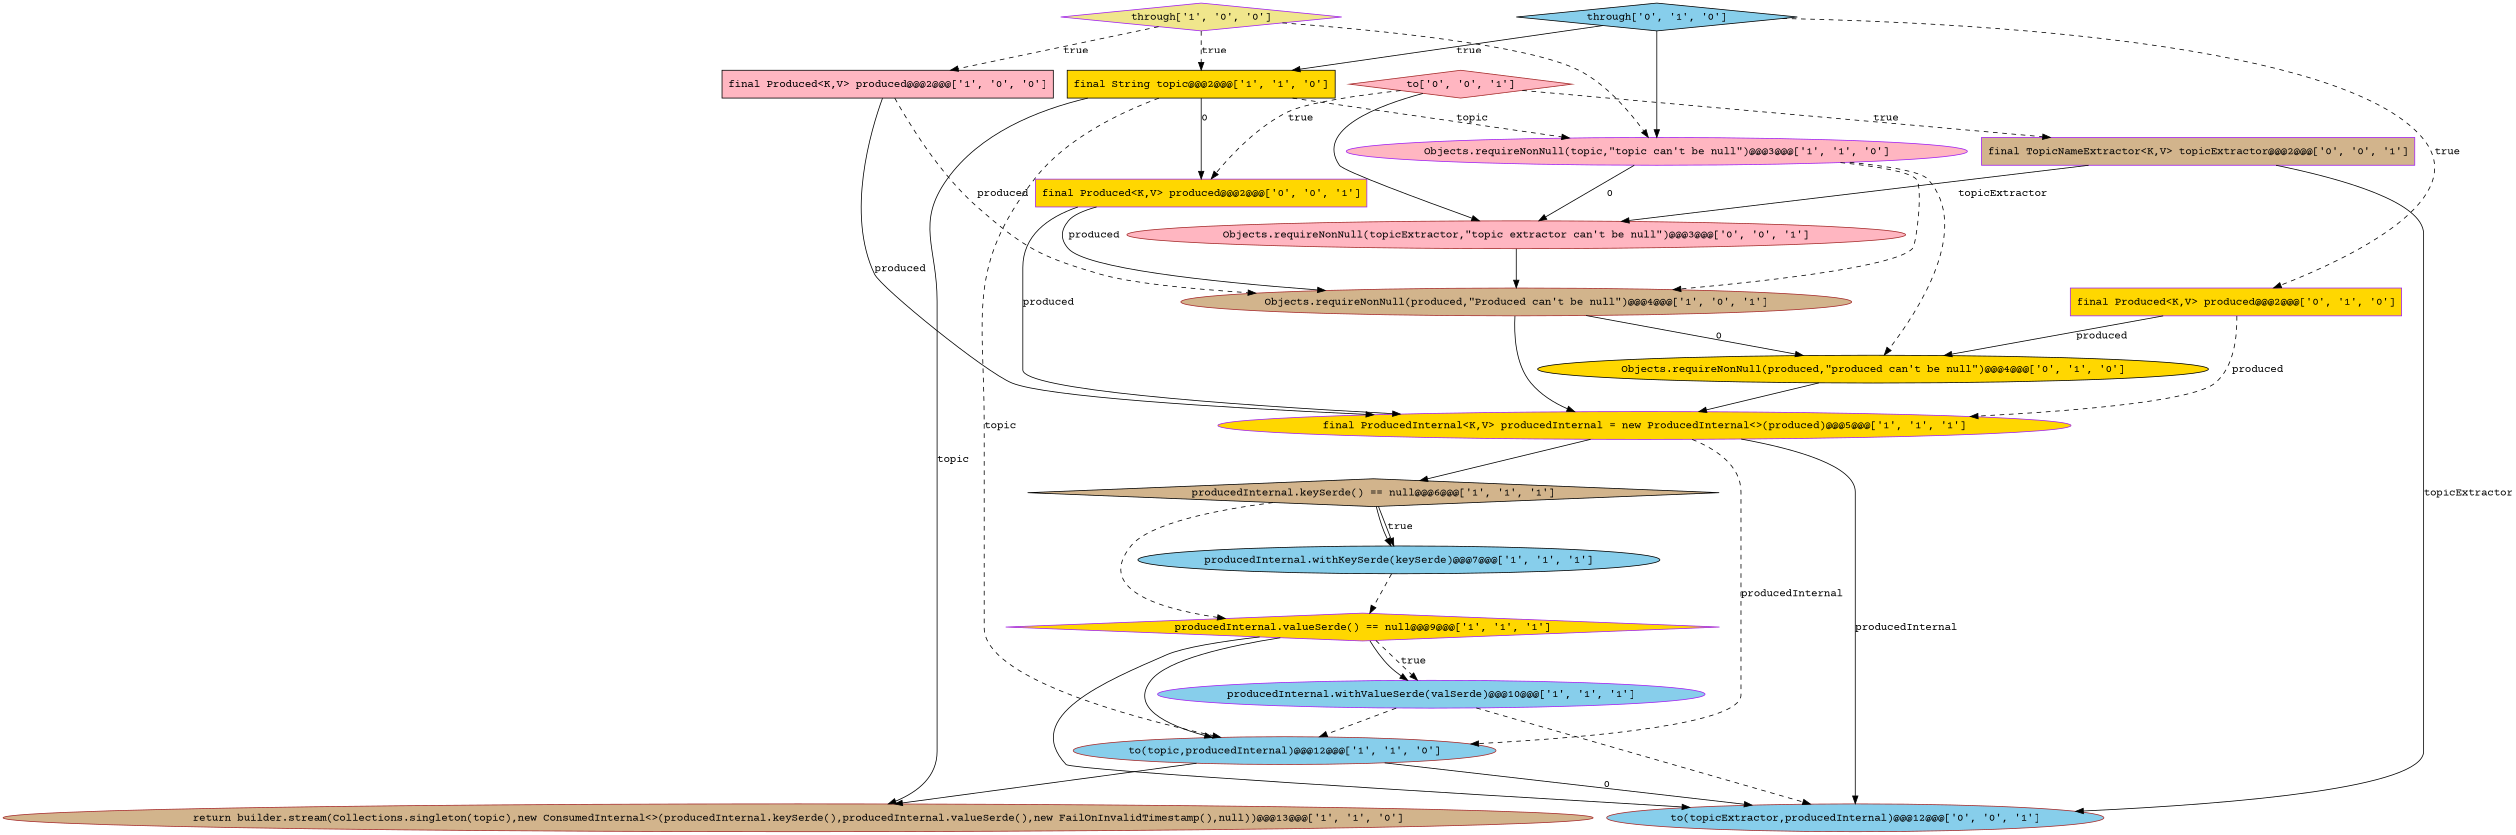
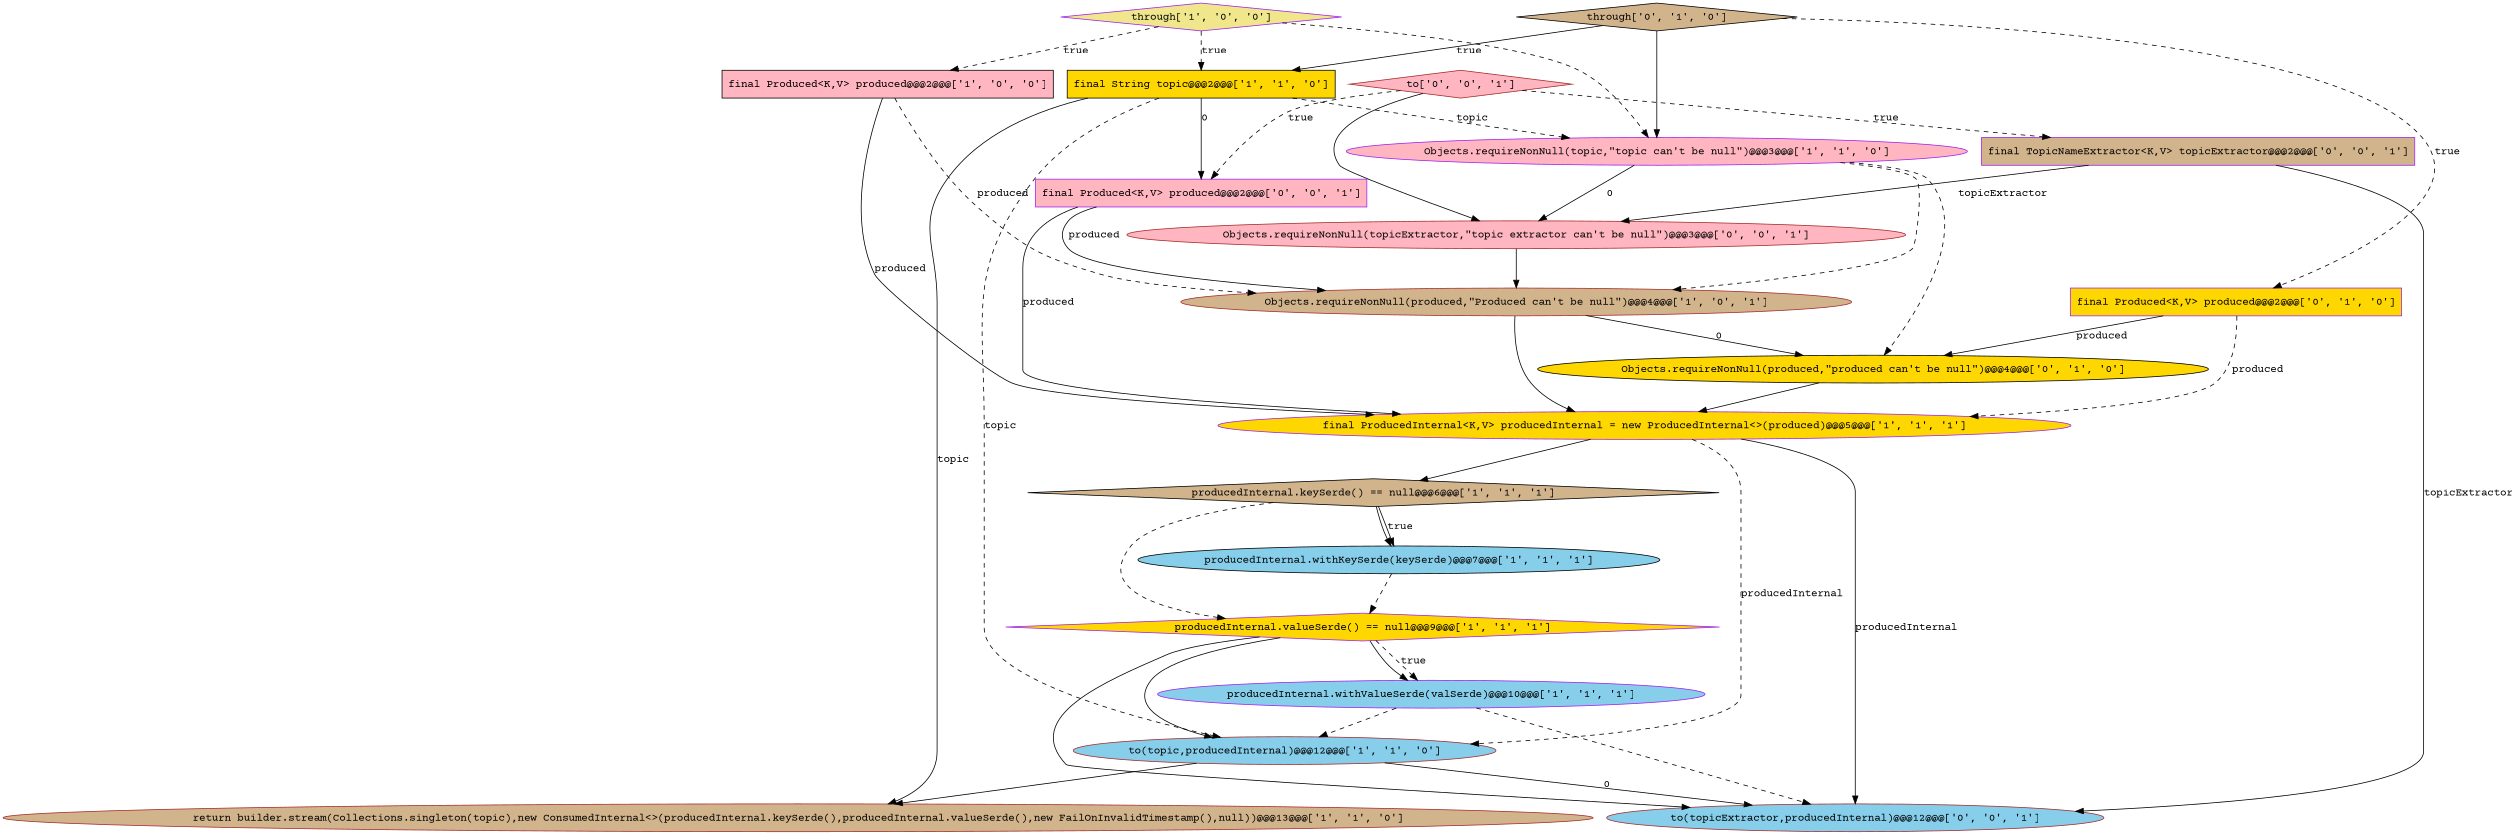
(1657, 17) -> (1657, 17)
(1201, 193) -> (1201, 193)
